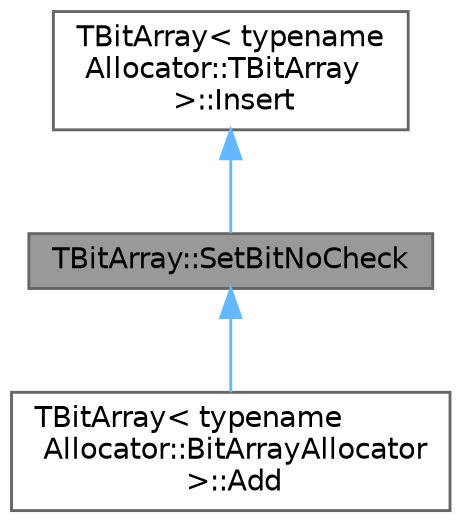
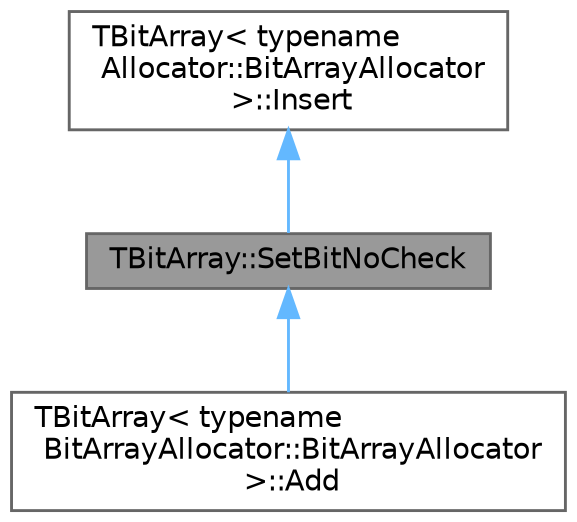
(231, 71) -> (288, 71)
(231, 451) -> (288, 451)
